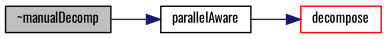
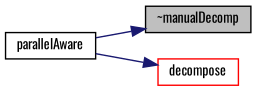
(129, 19) -> (114, 35)
